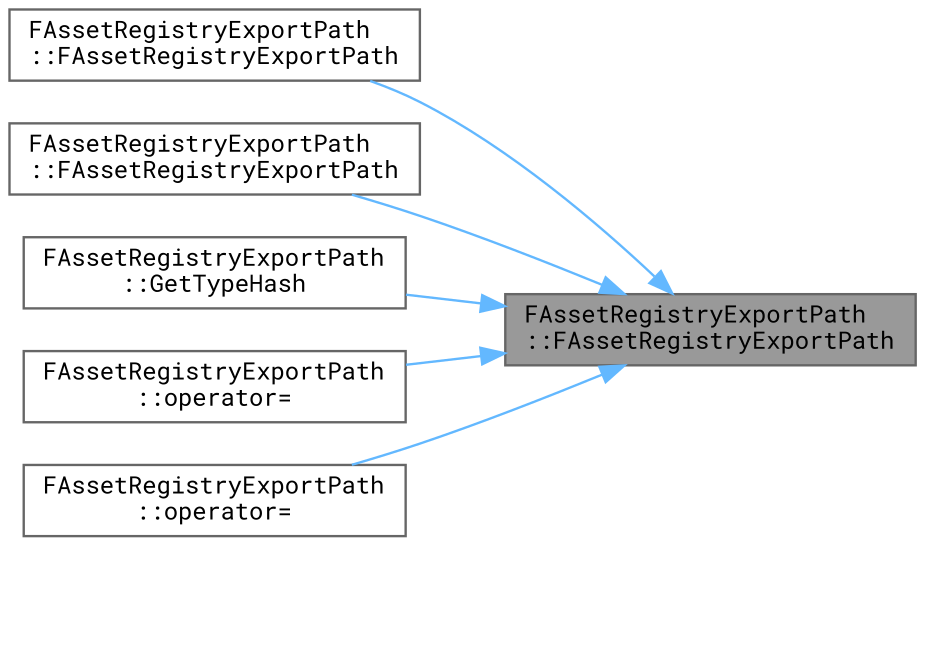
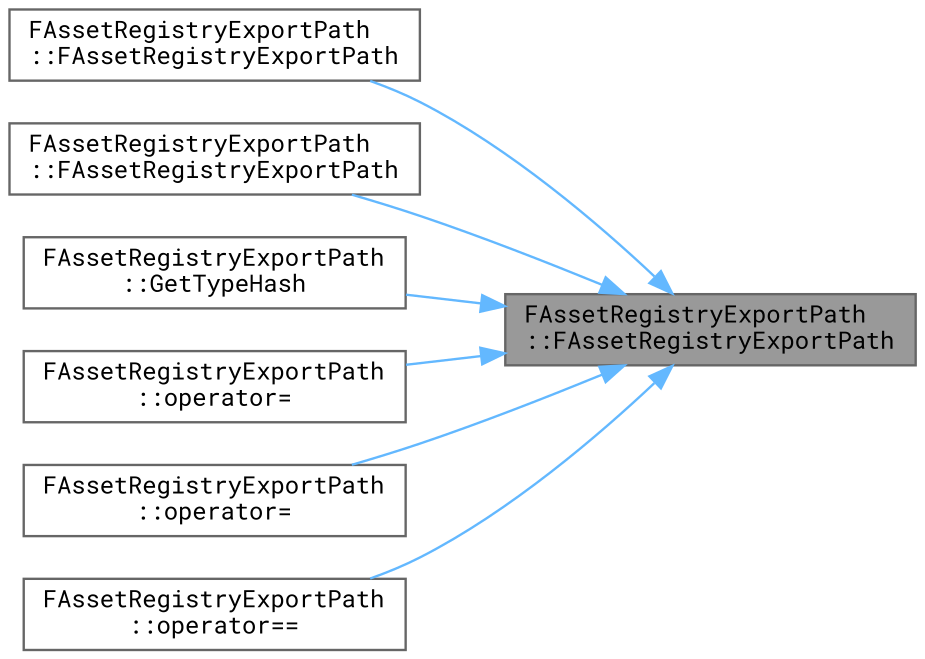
none -> (215, 614)
